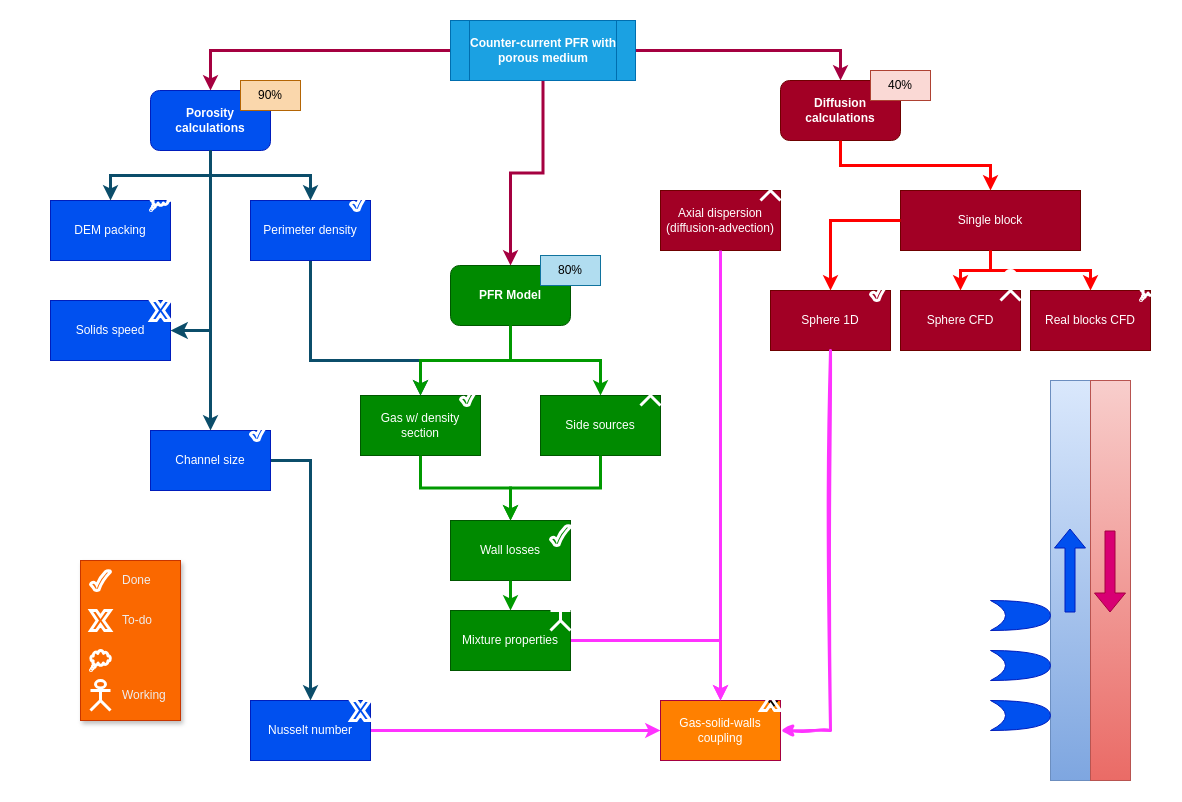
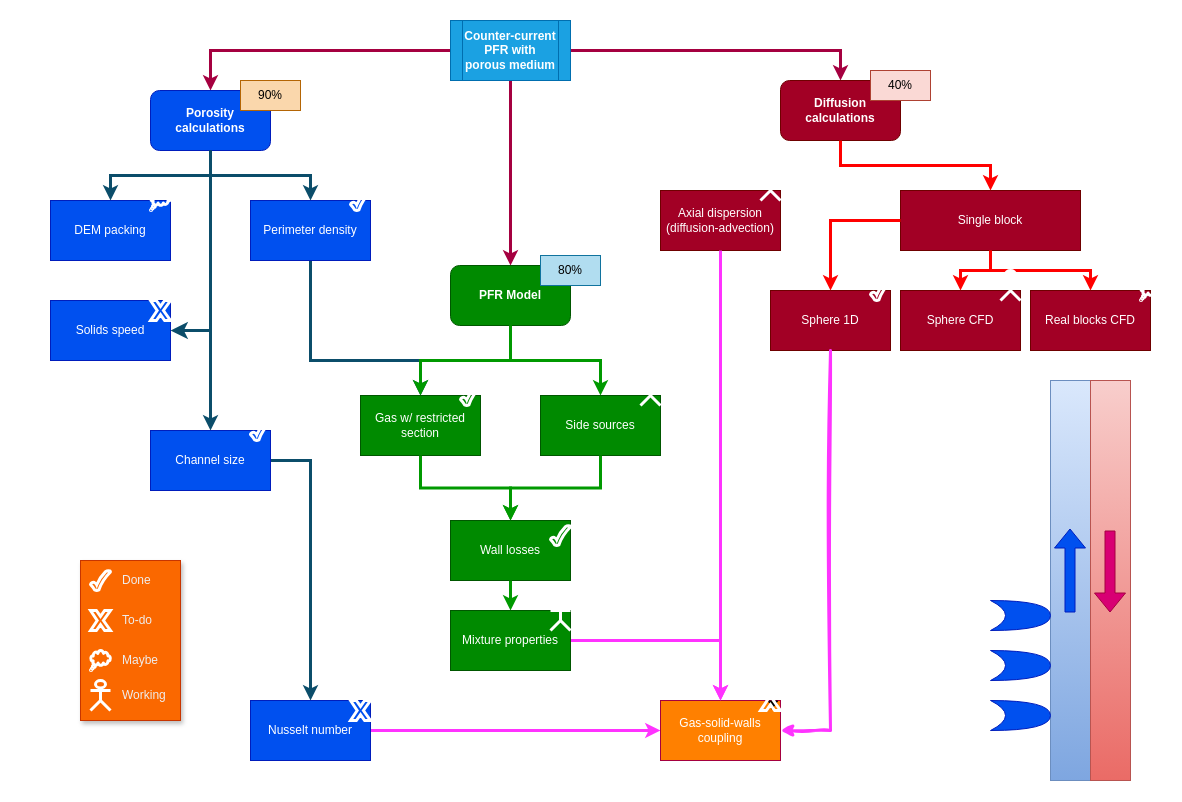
(543, 51) -> (511, 51)
(421, 426) -> (421, 426)
none -> (151, 661)
